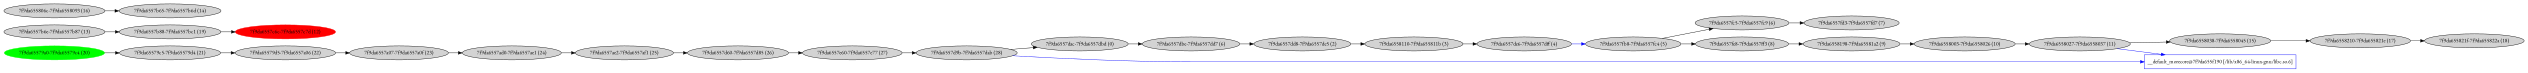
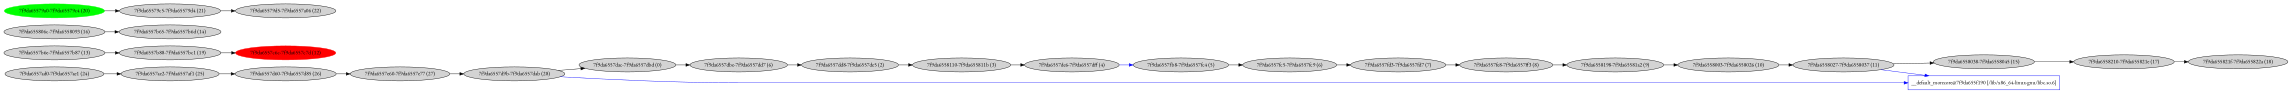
(1686, 44) -> (1451, 65)
(399, 53) -> none
